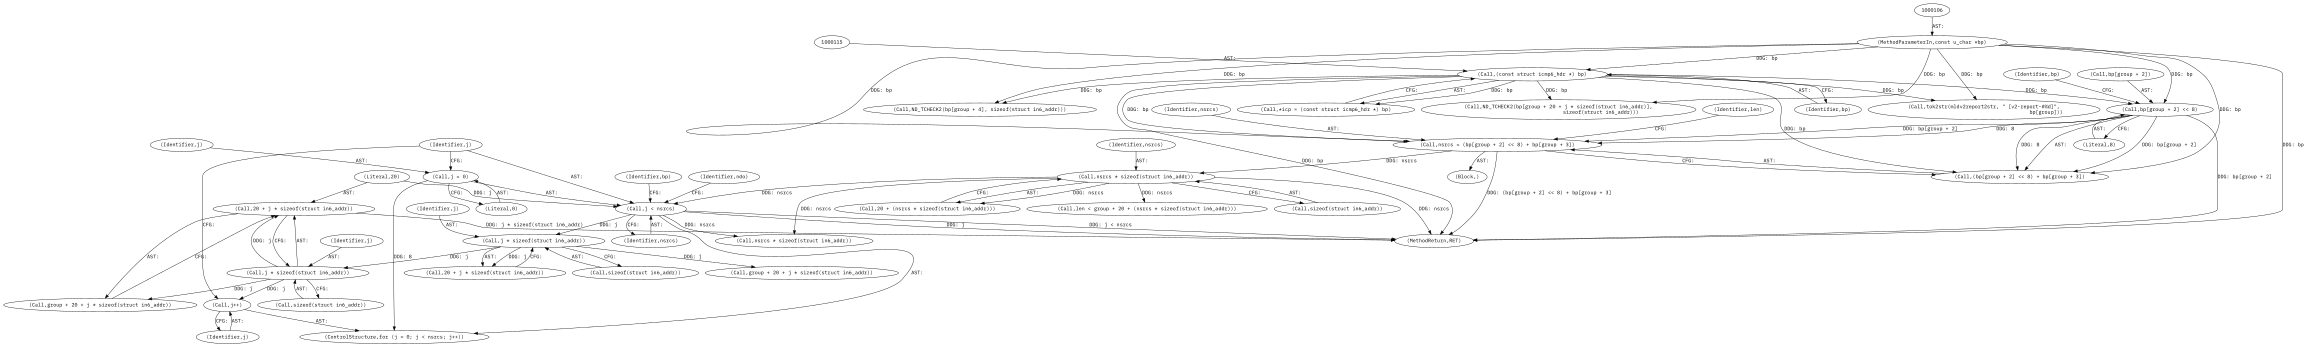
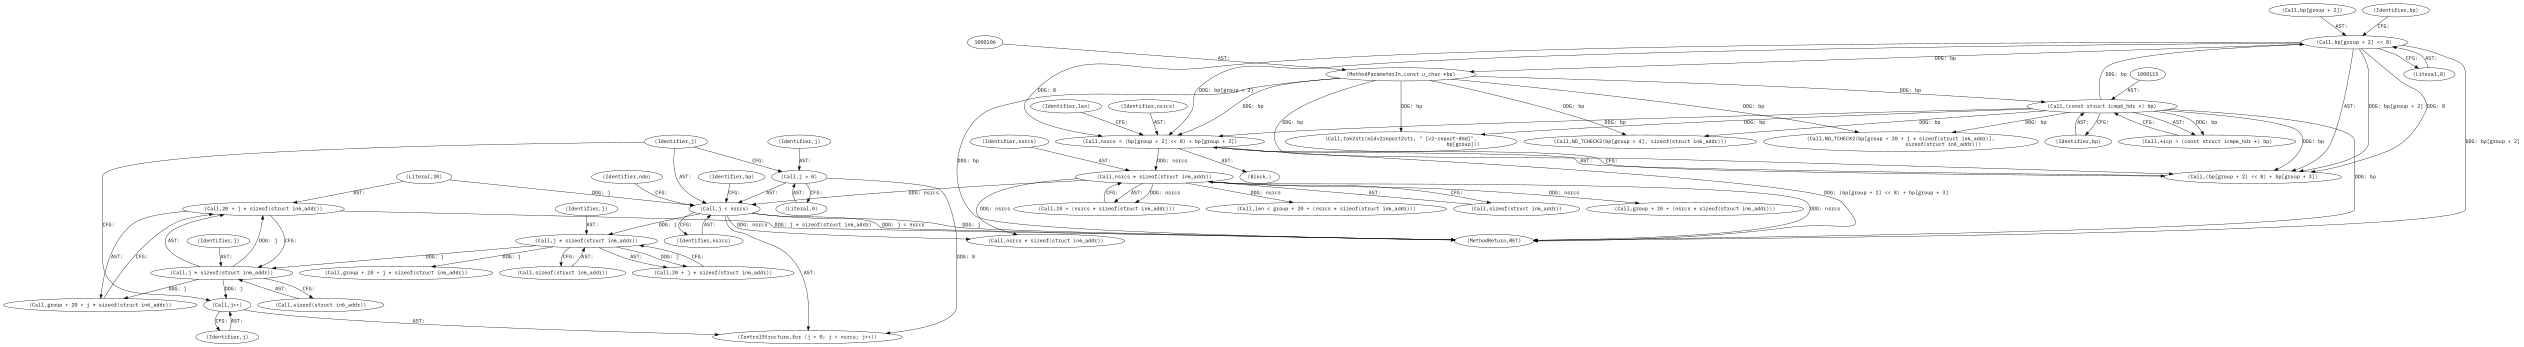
(2106, 53) -> (1889, 58)
none -> (1695, 209)
